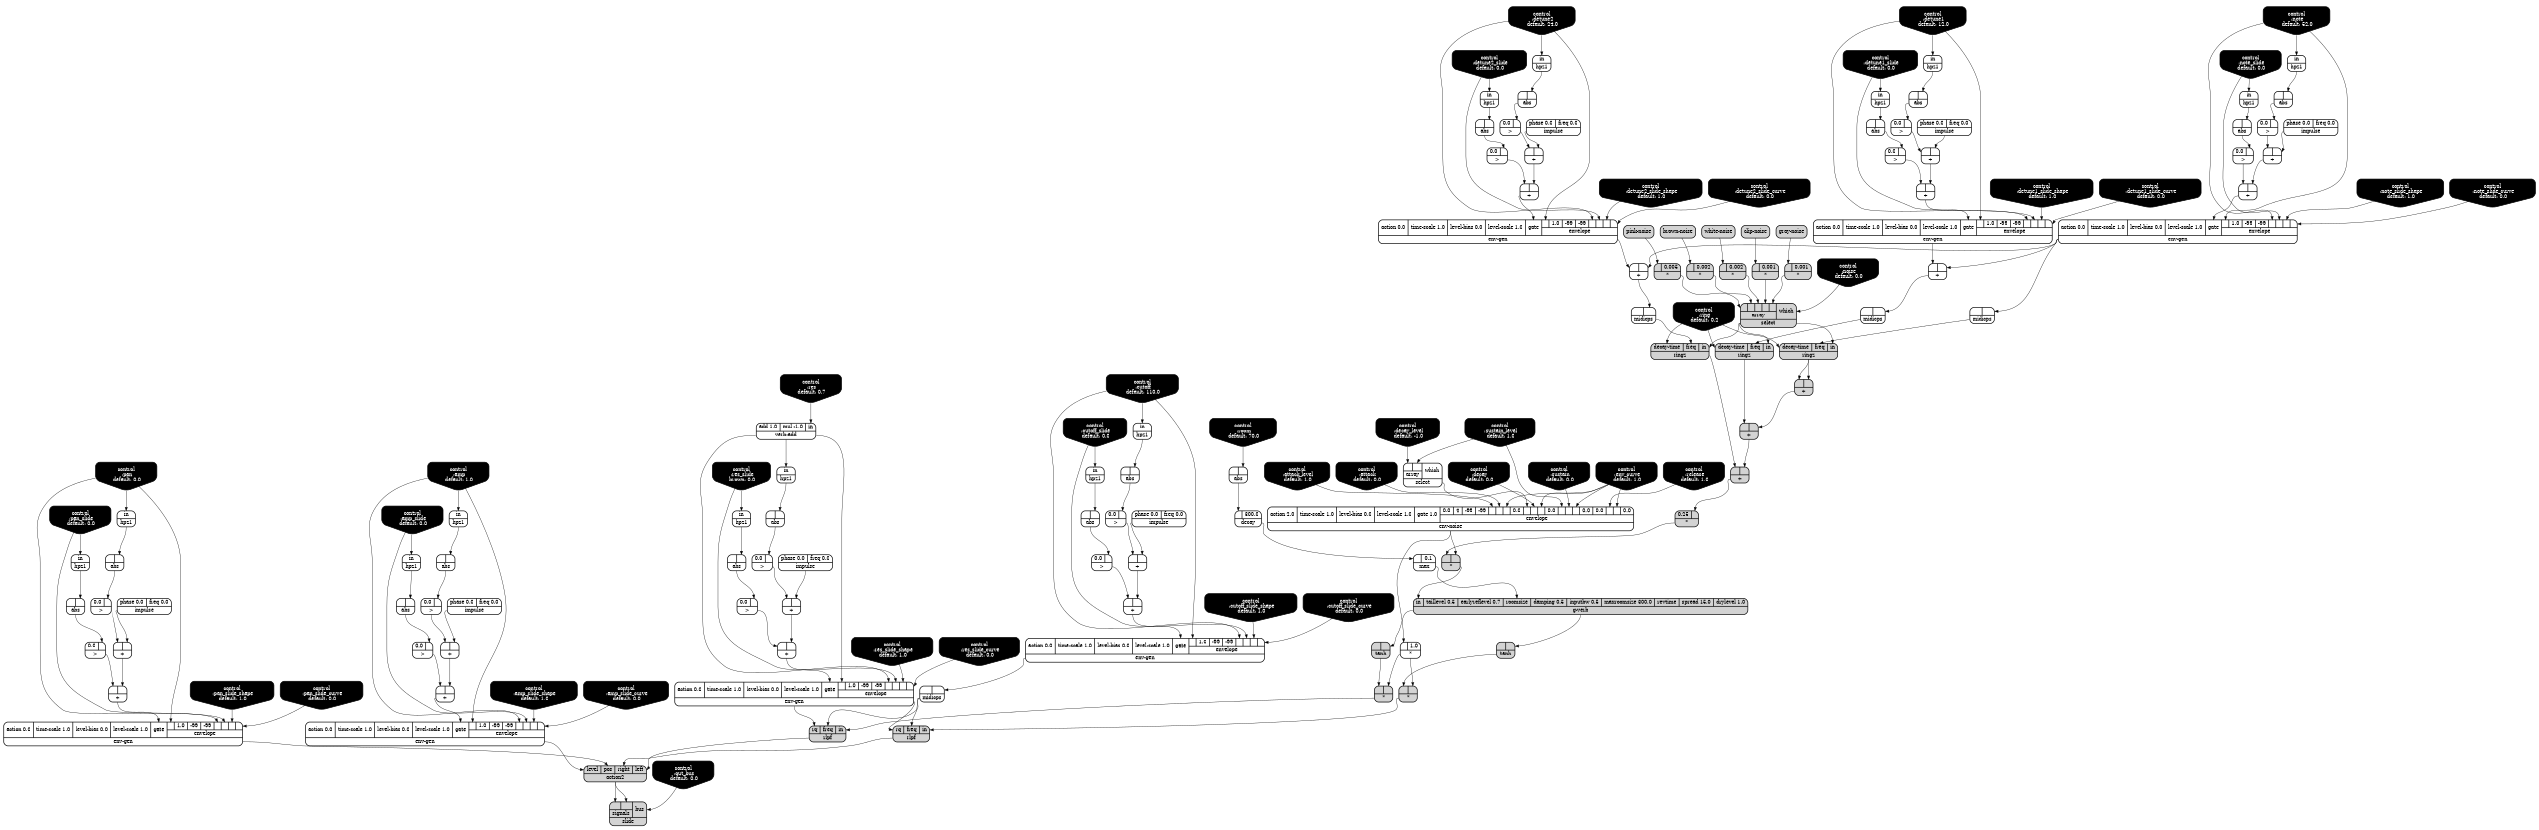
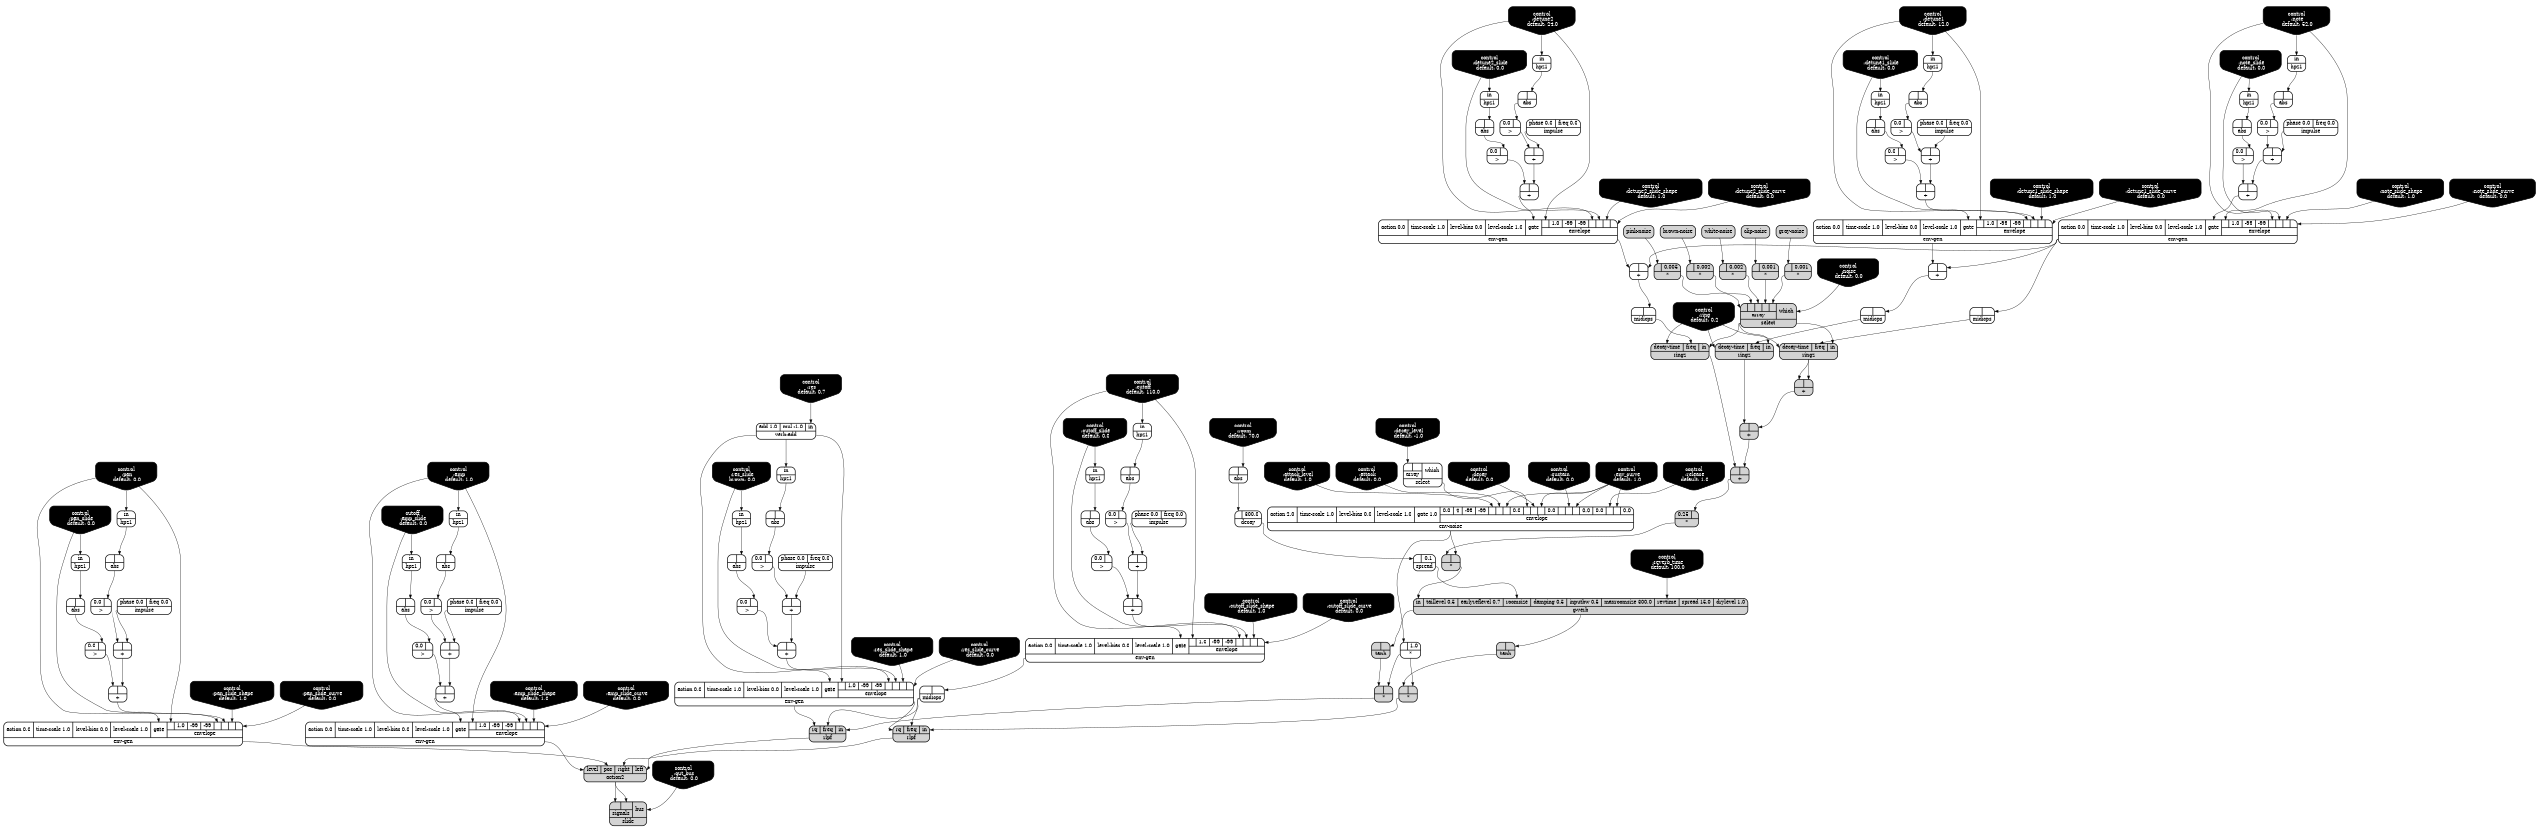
(1500, 431) -> none
(412, 519) -> (412, 519)
none -> (1667, 563)
(1424, 567) -> (1424, 567)
